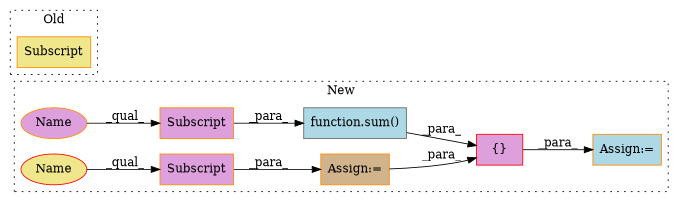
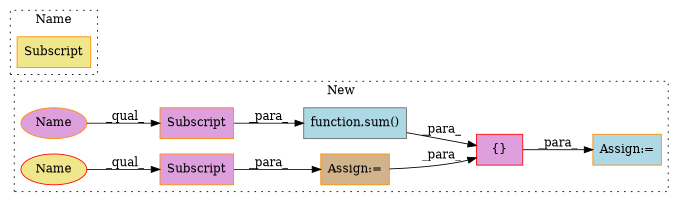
(54, 20) -> (54, 20)
